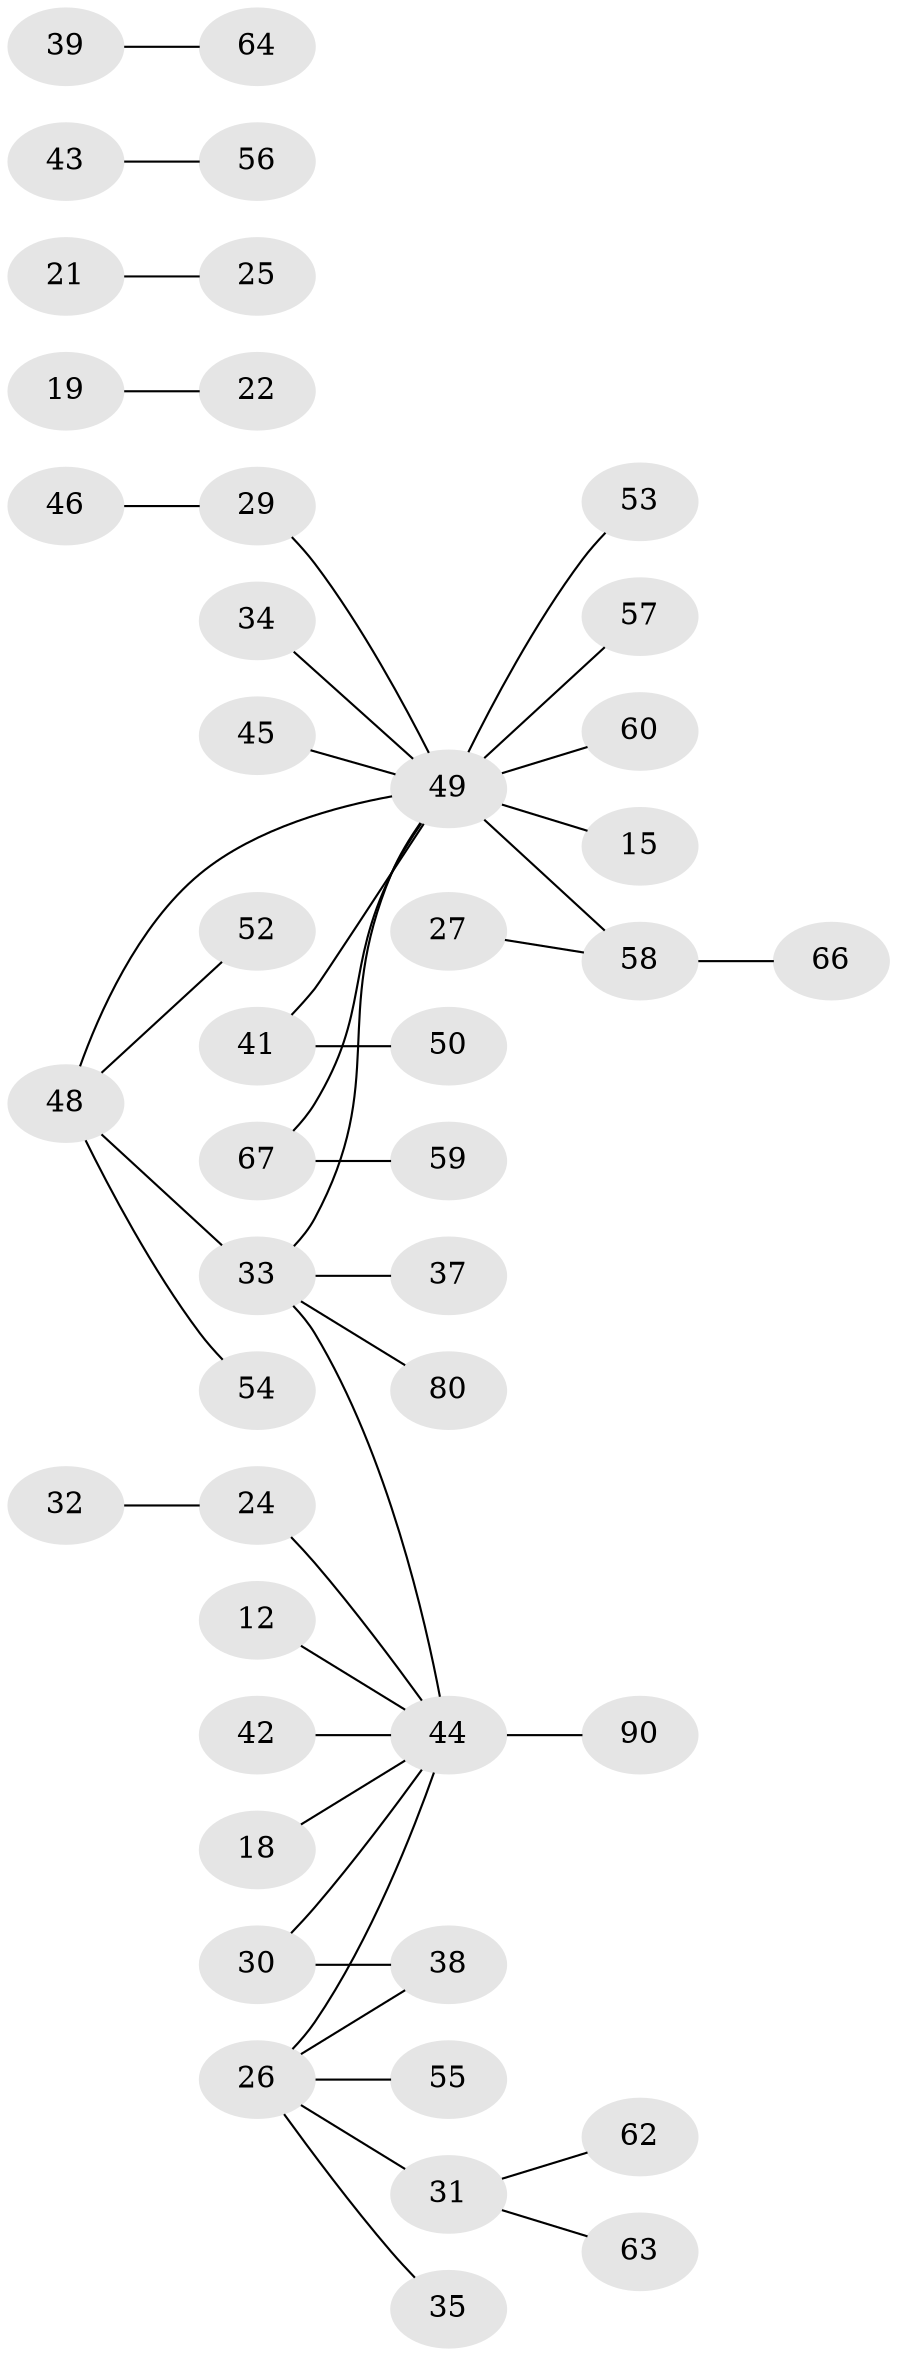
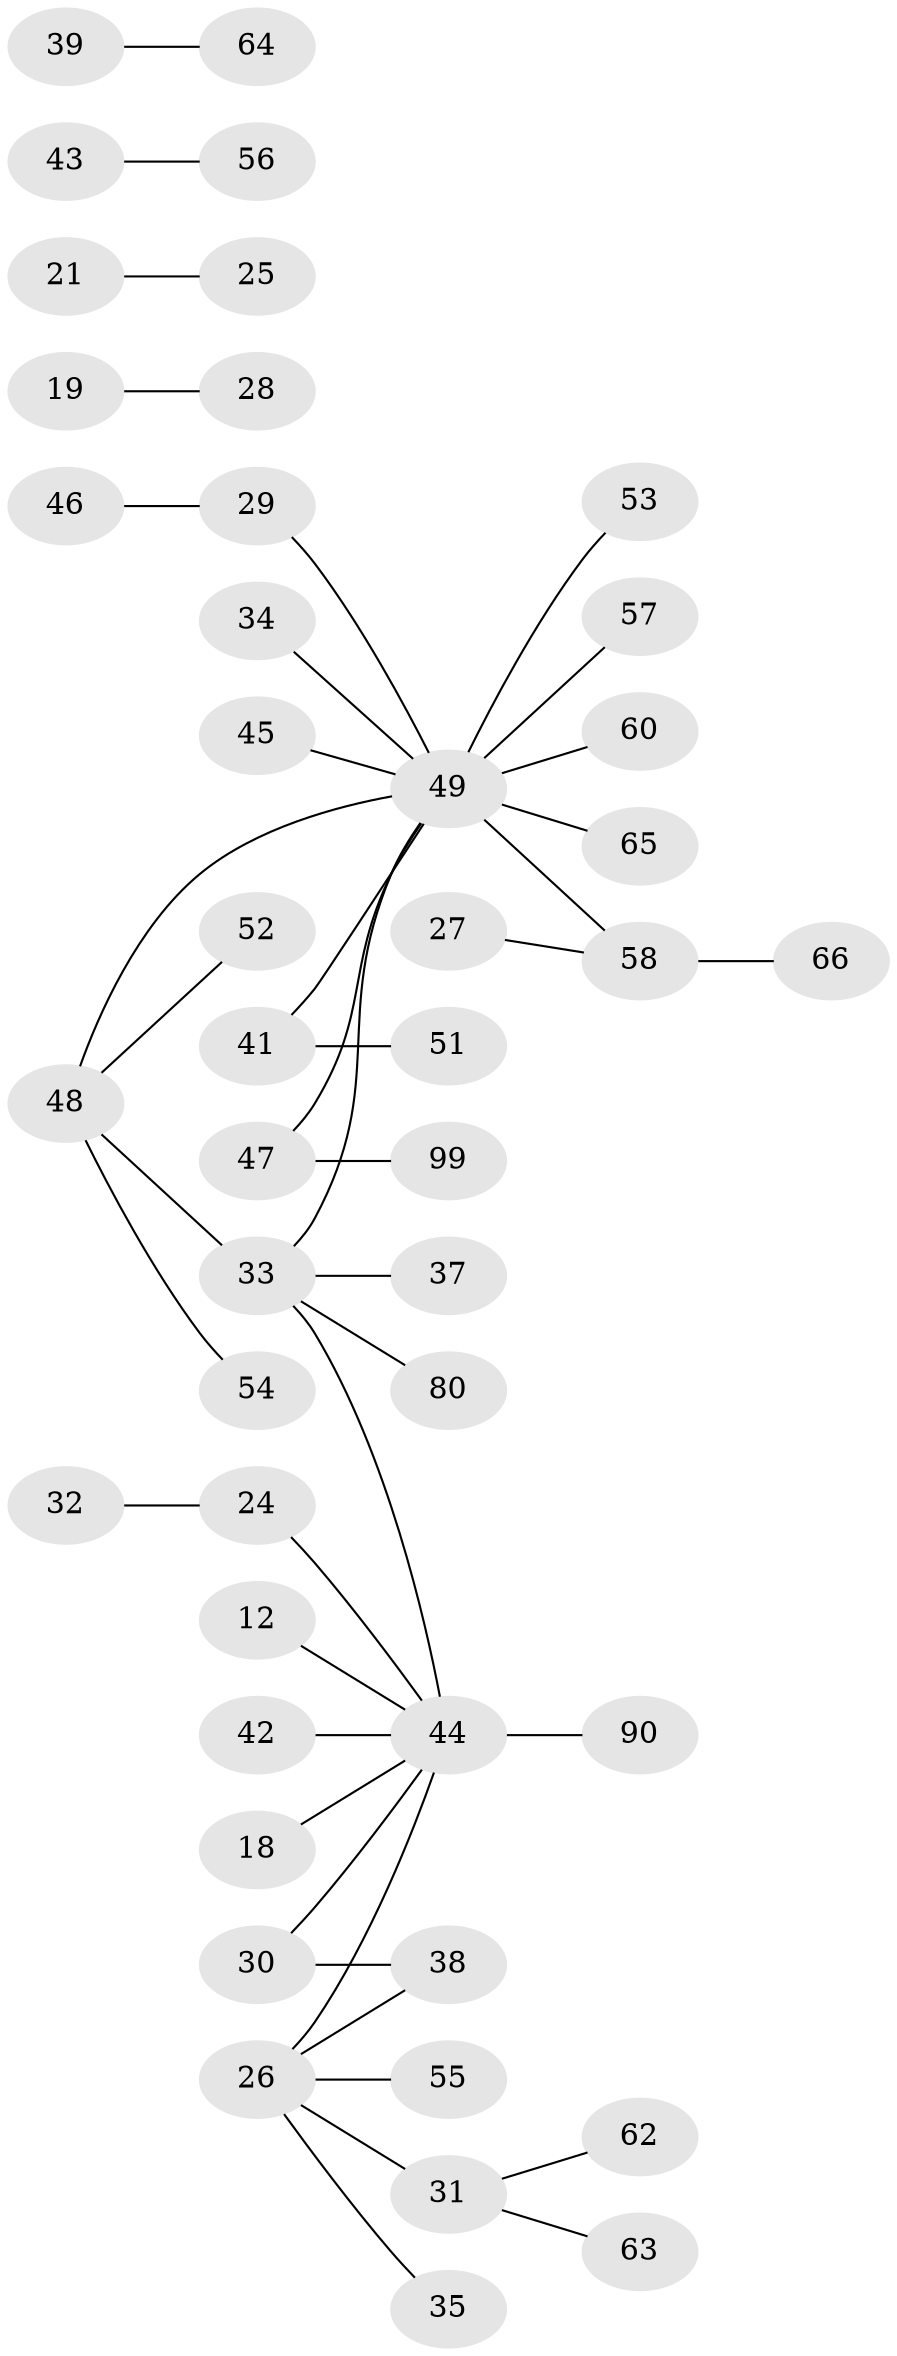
(257, 391) -> (257, 391)
(640, 846) -> (640, 846)
(449, 1046) -> (449, 1046)
(257, 1161) -> (257, 1161)
(449, 1161) -> (449, 1161)
